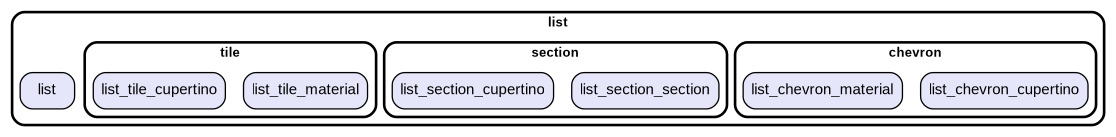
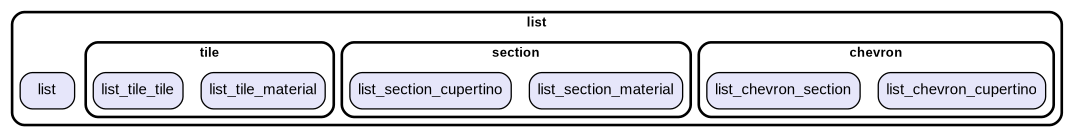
(159, 91) -> (138, 91)
(645, 91) -> (606, 91)
(823, 91) -> (783, 91)
